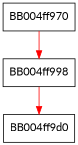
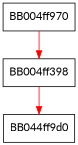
(39, 73) -> (39, 73)
(39, 128) -> (39, 128)
